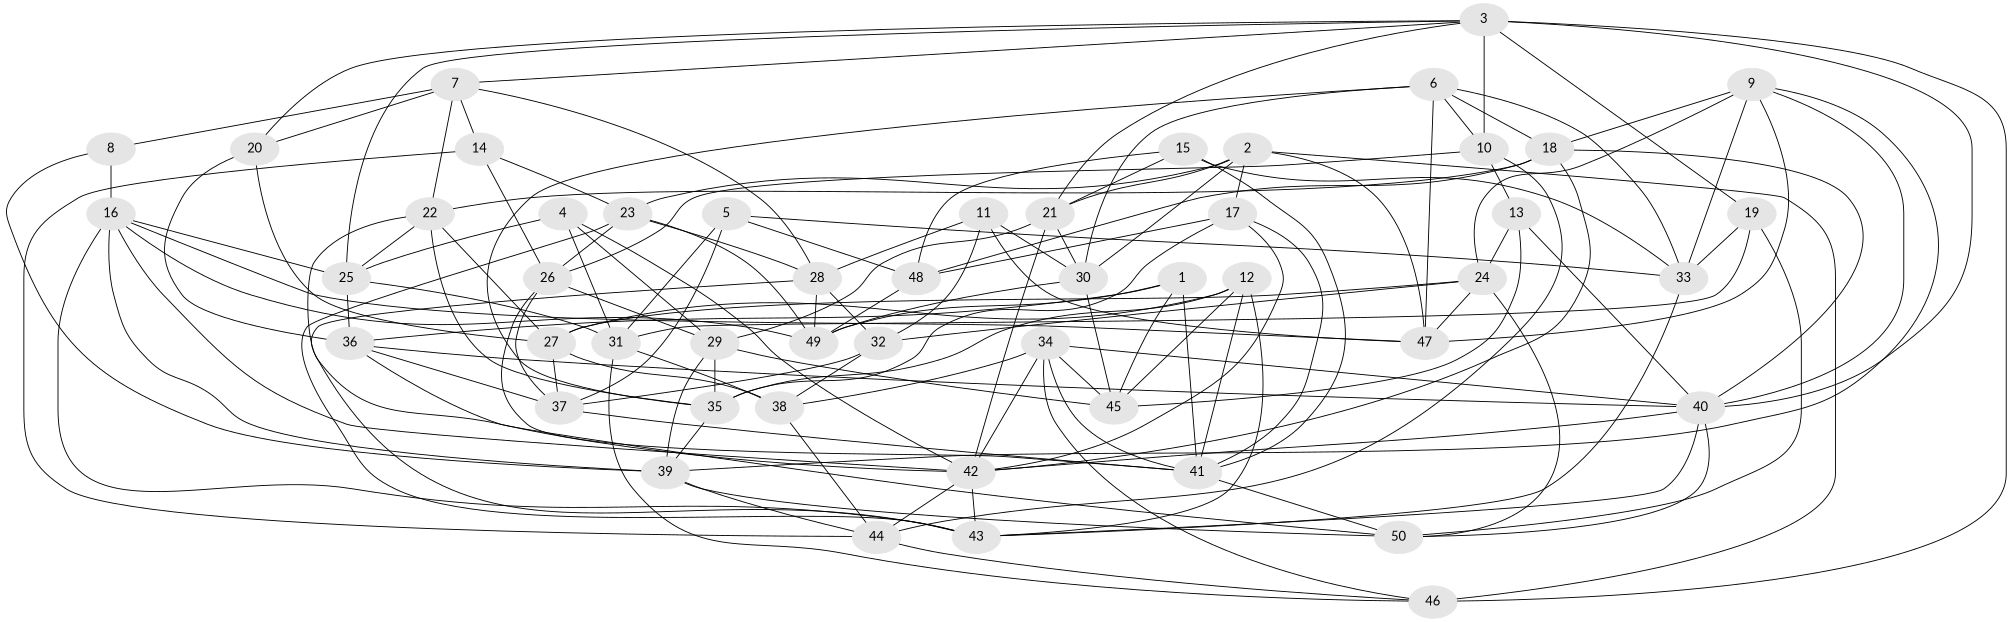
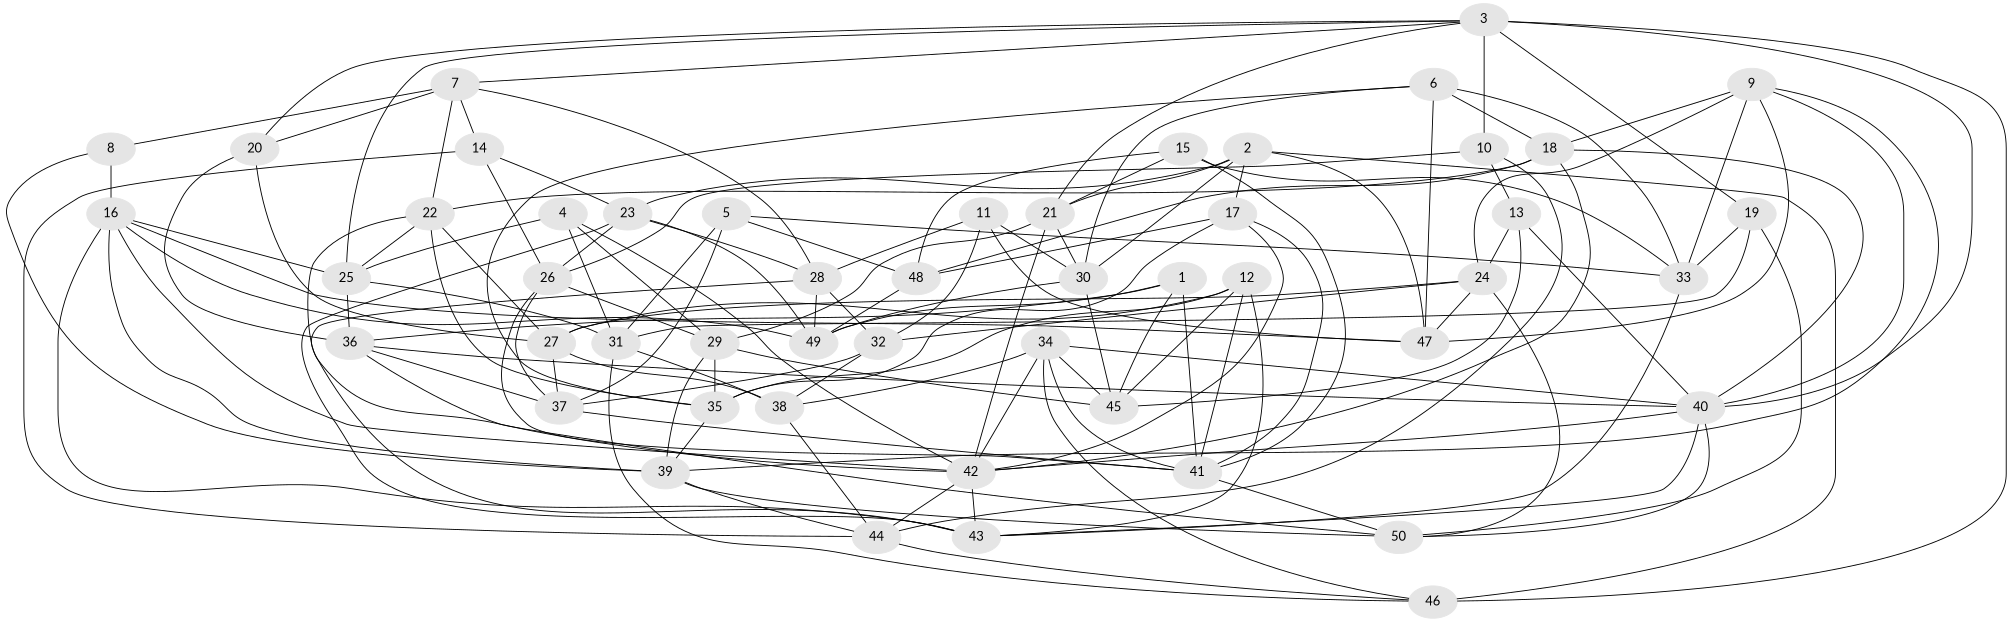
(1459, 117) -> none
